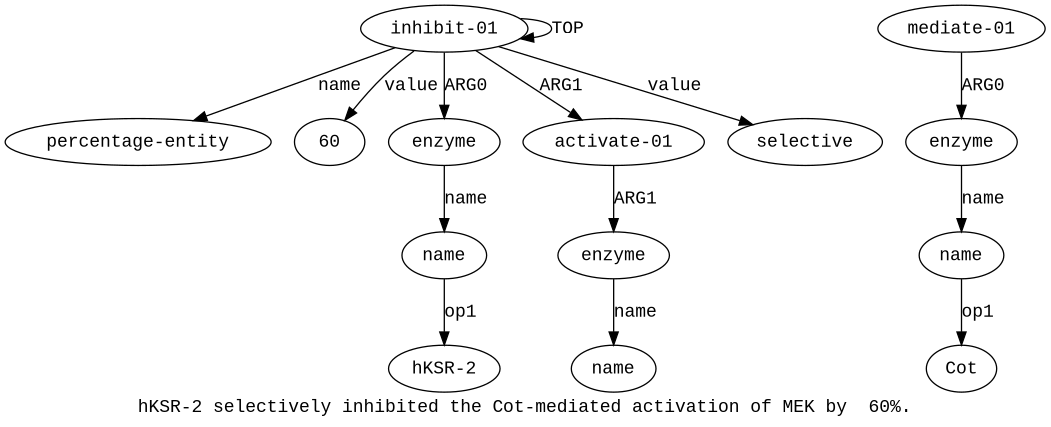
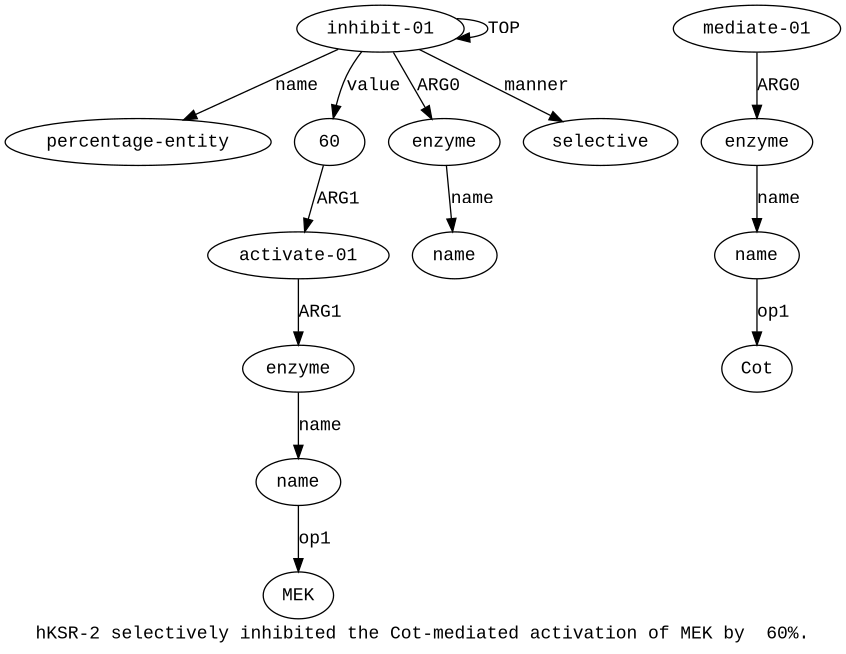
(523, 82) -> (316, 192)
(675, 85) -> (537, 85)
(444, 369) -> none
none -> (298, 595)
